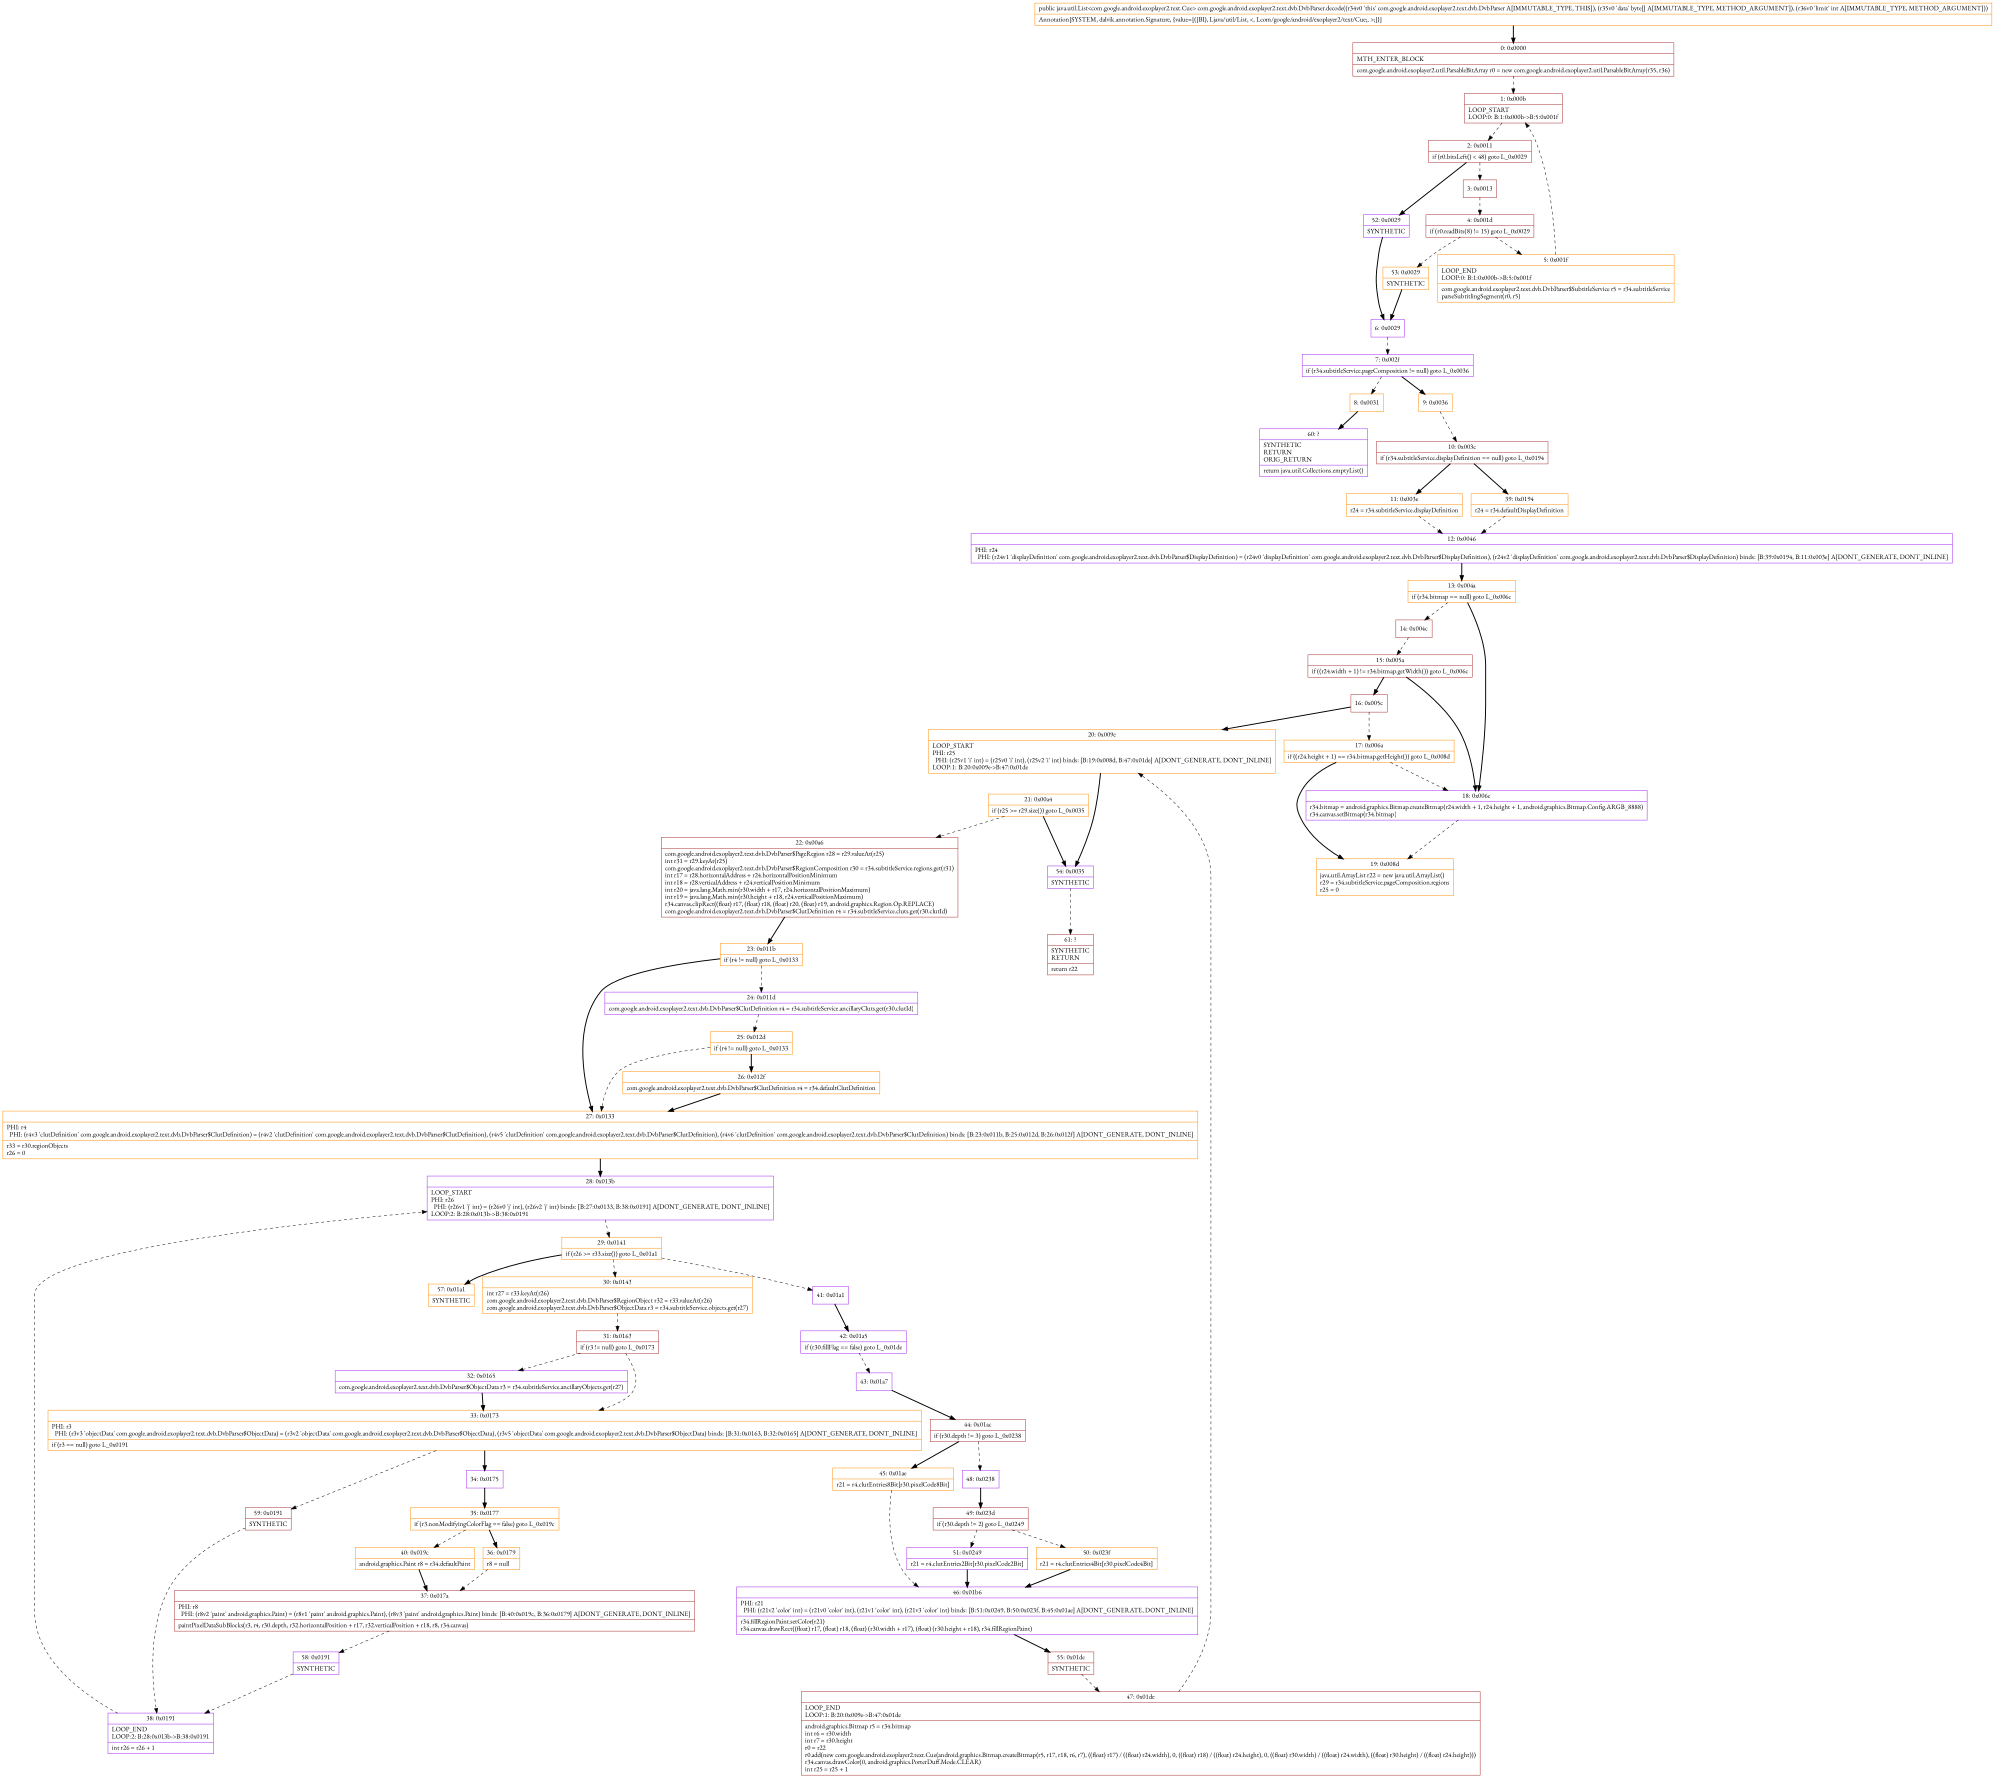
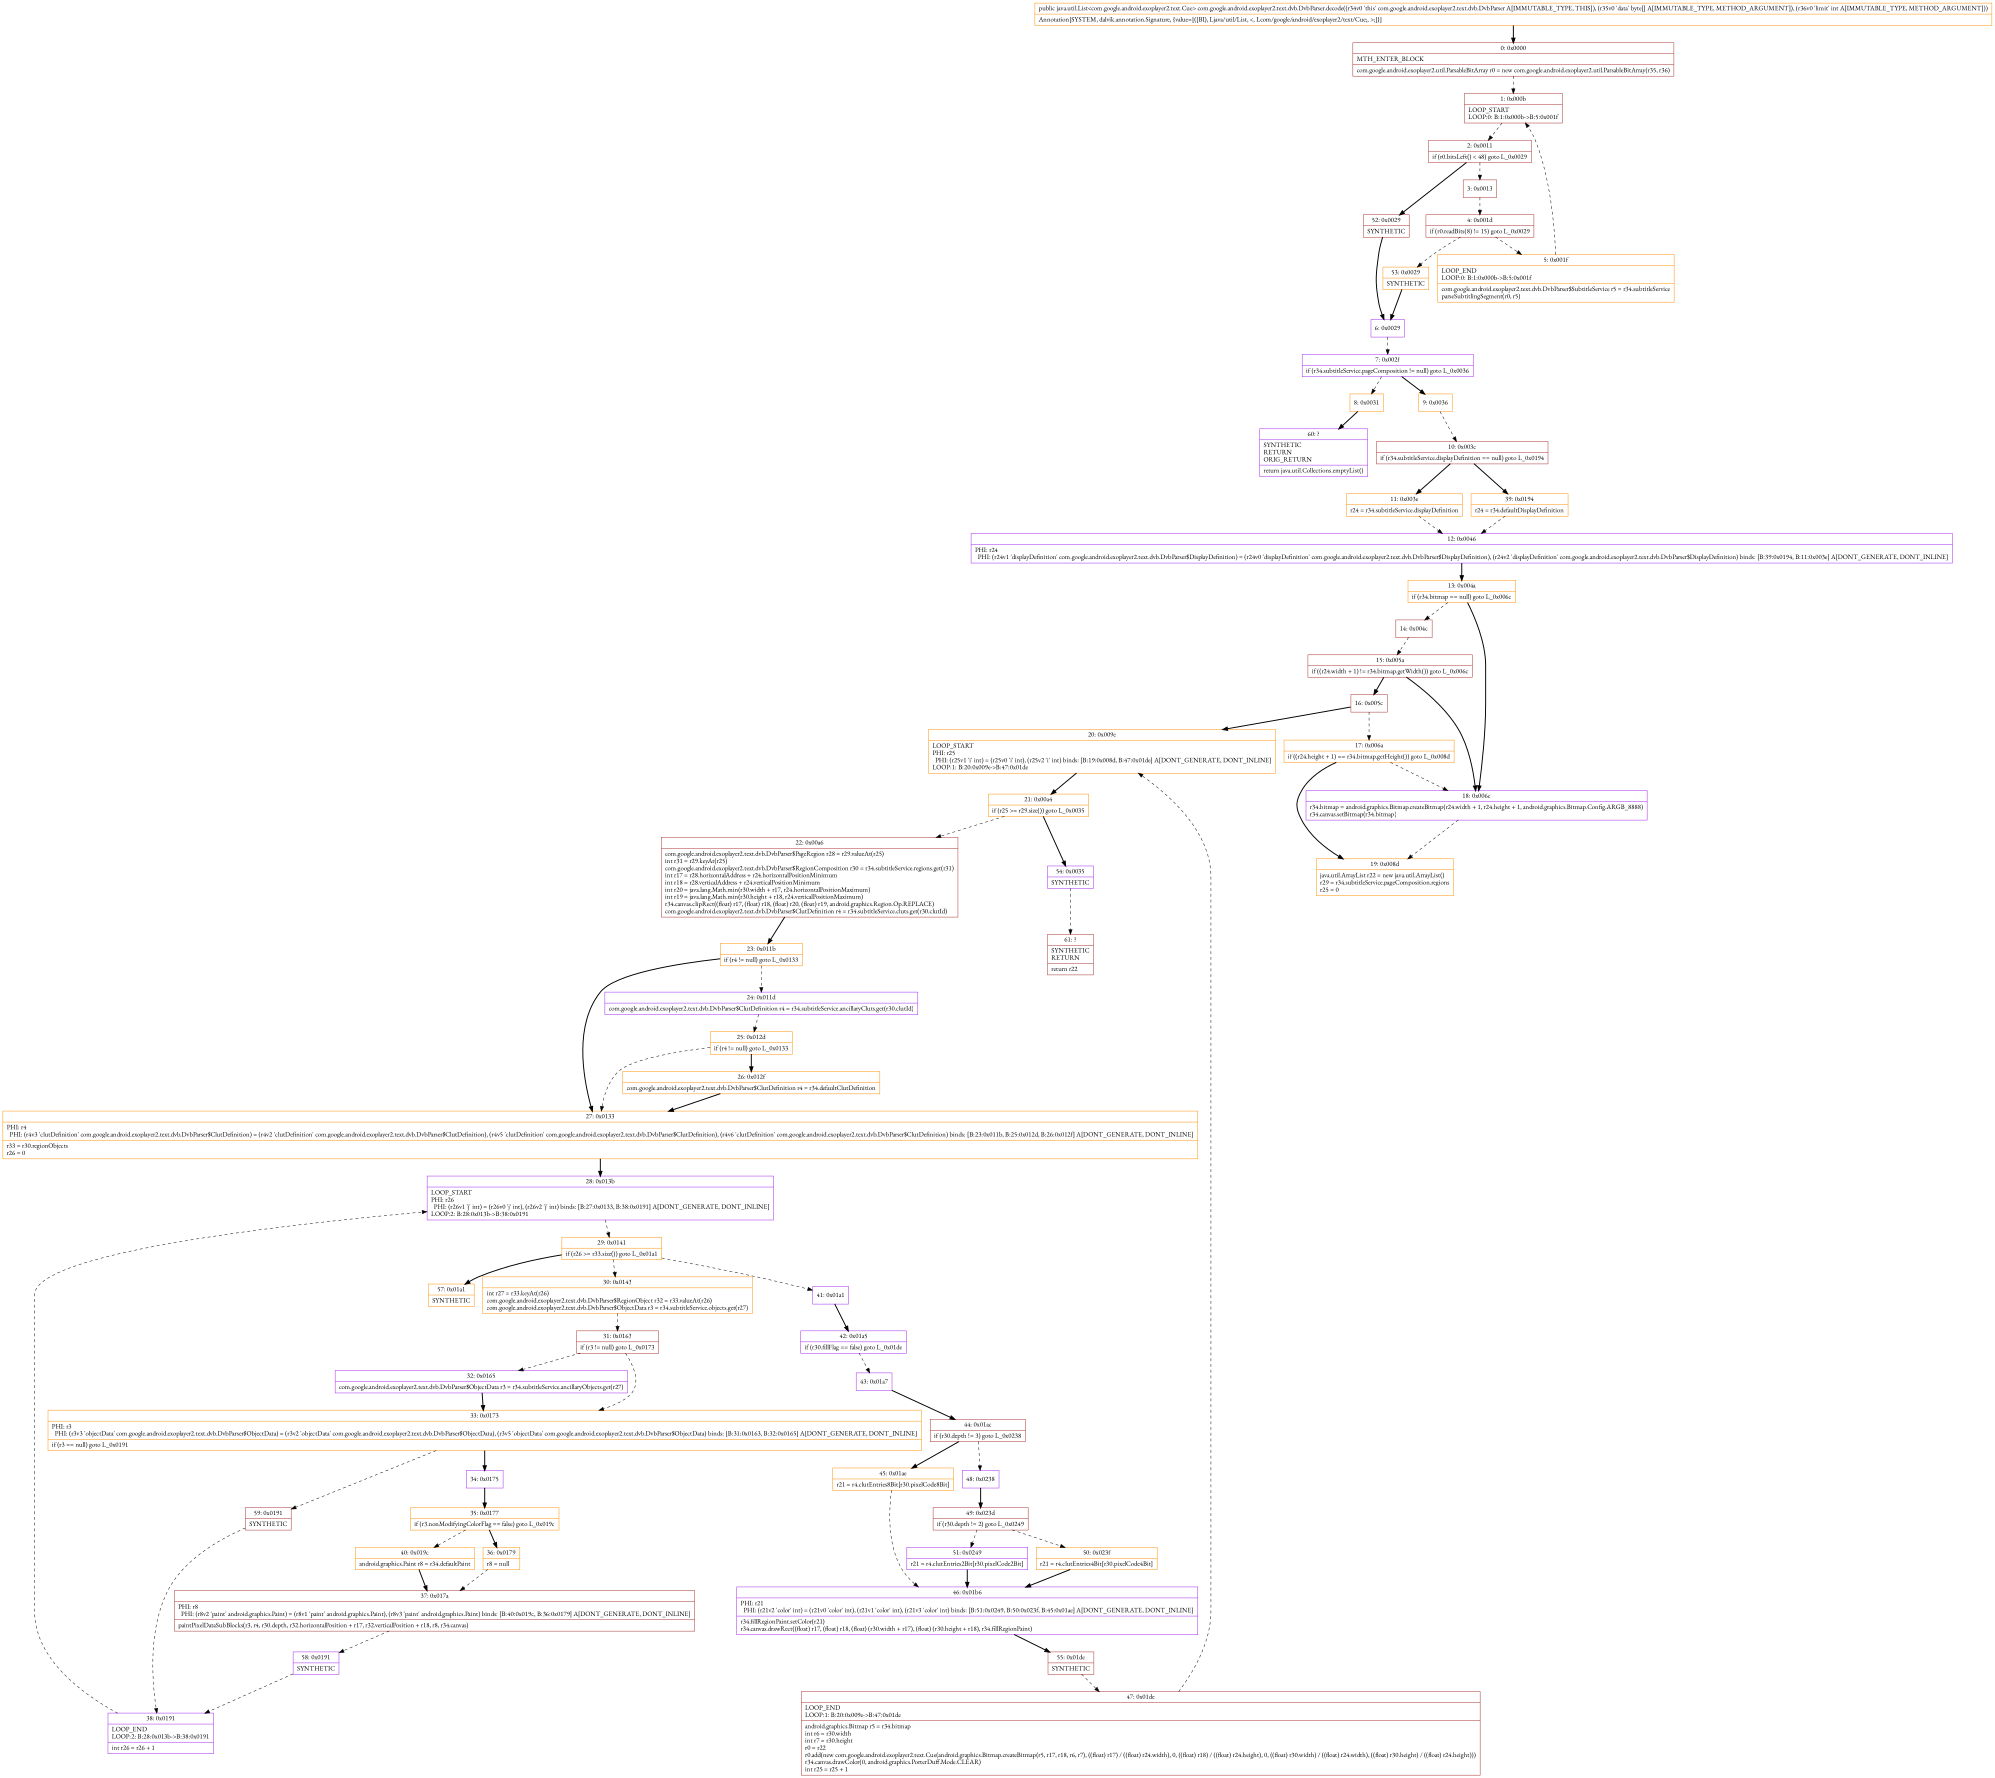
(1386, 226) -> (1386, 226)
(1093, 819) -> (1066, 782)
